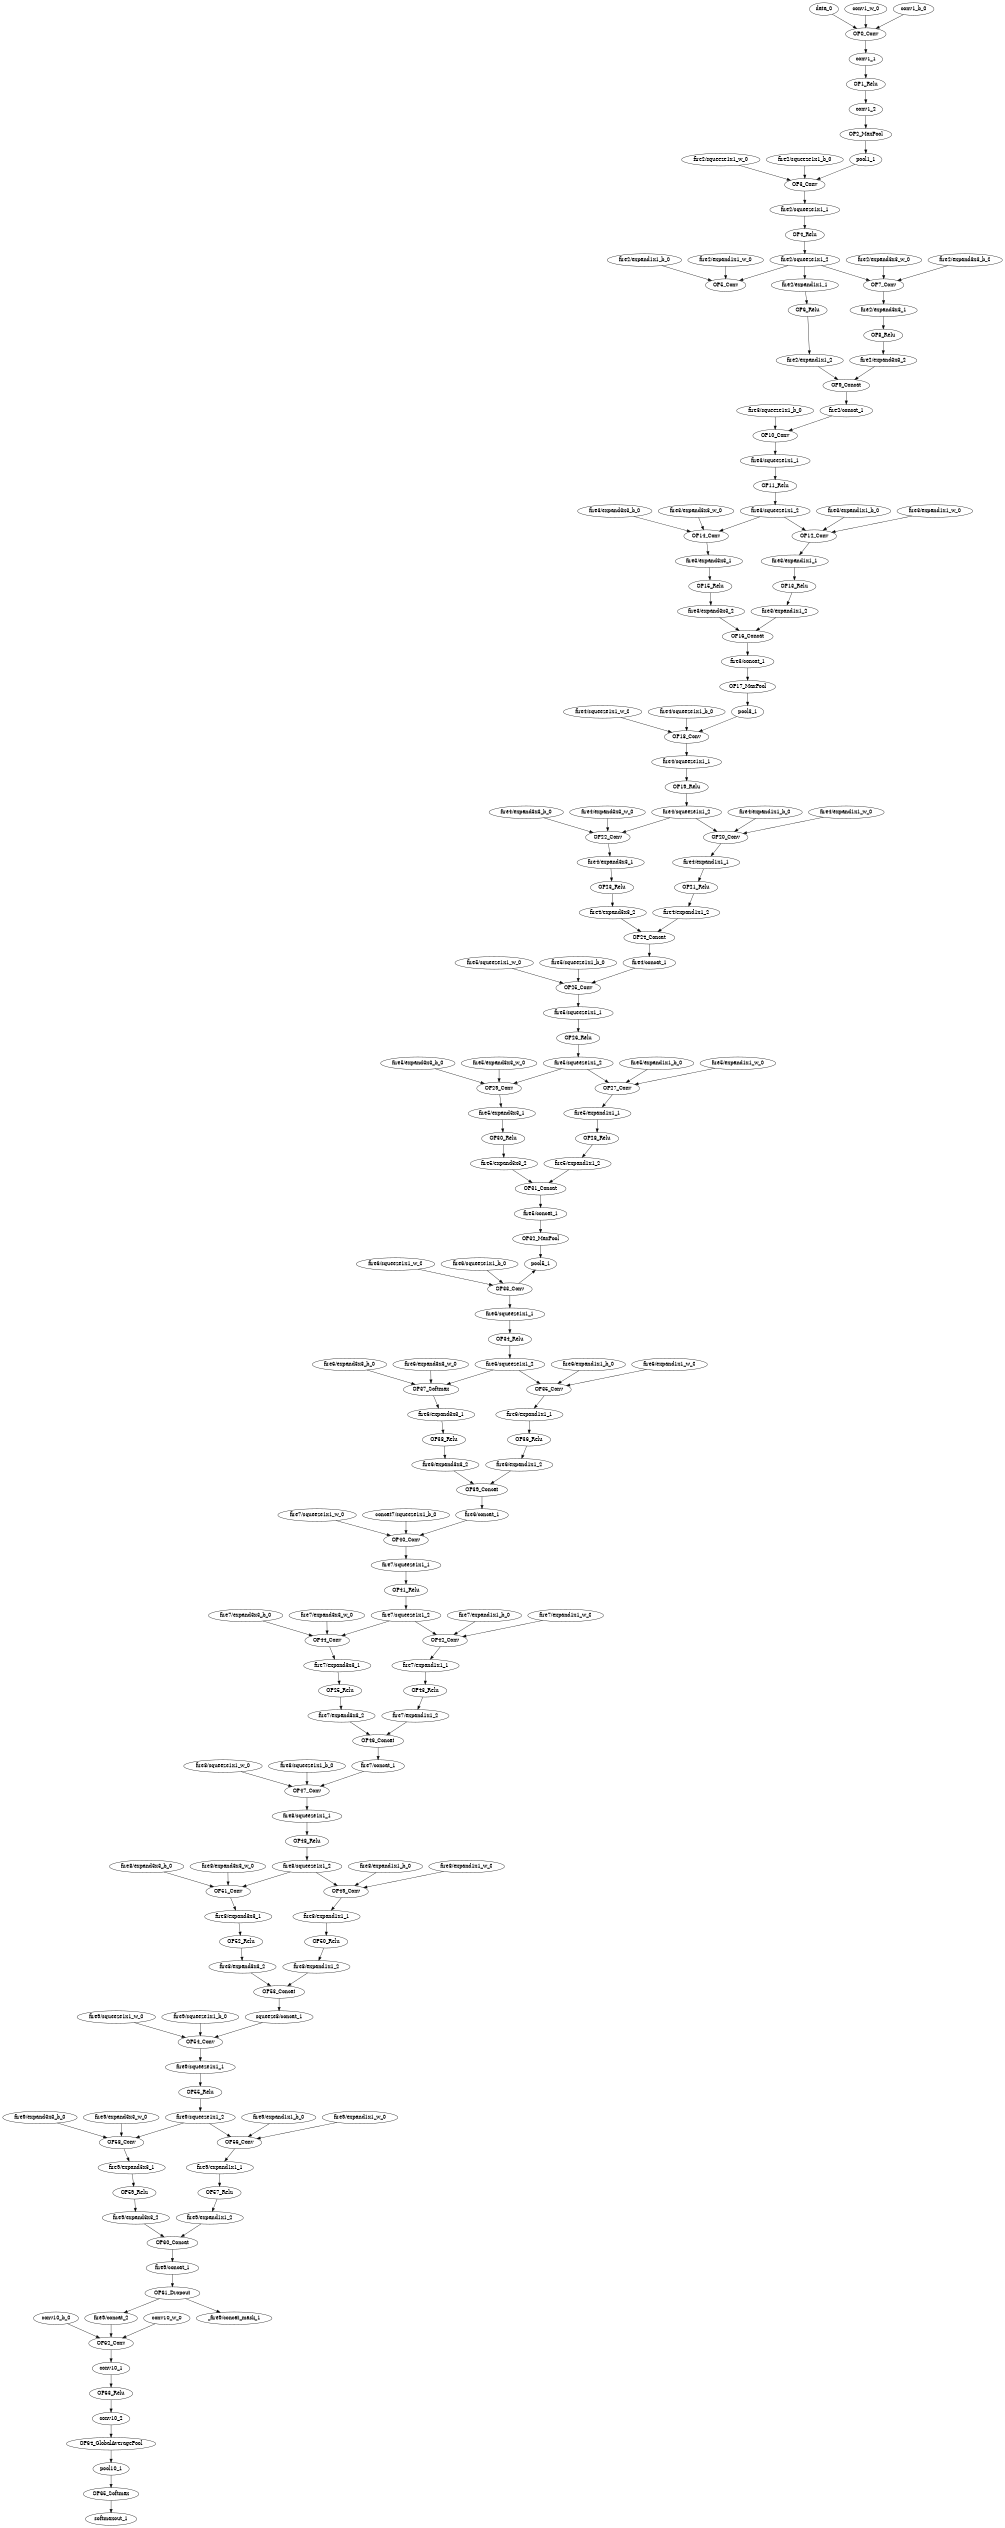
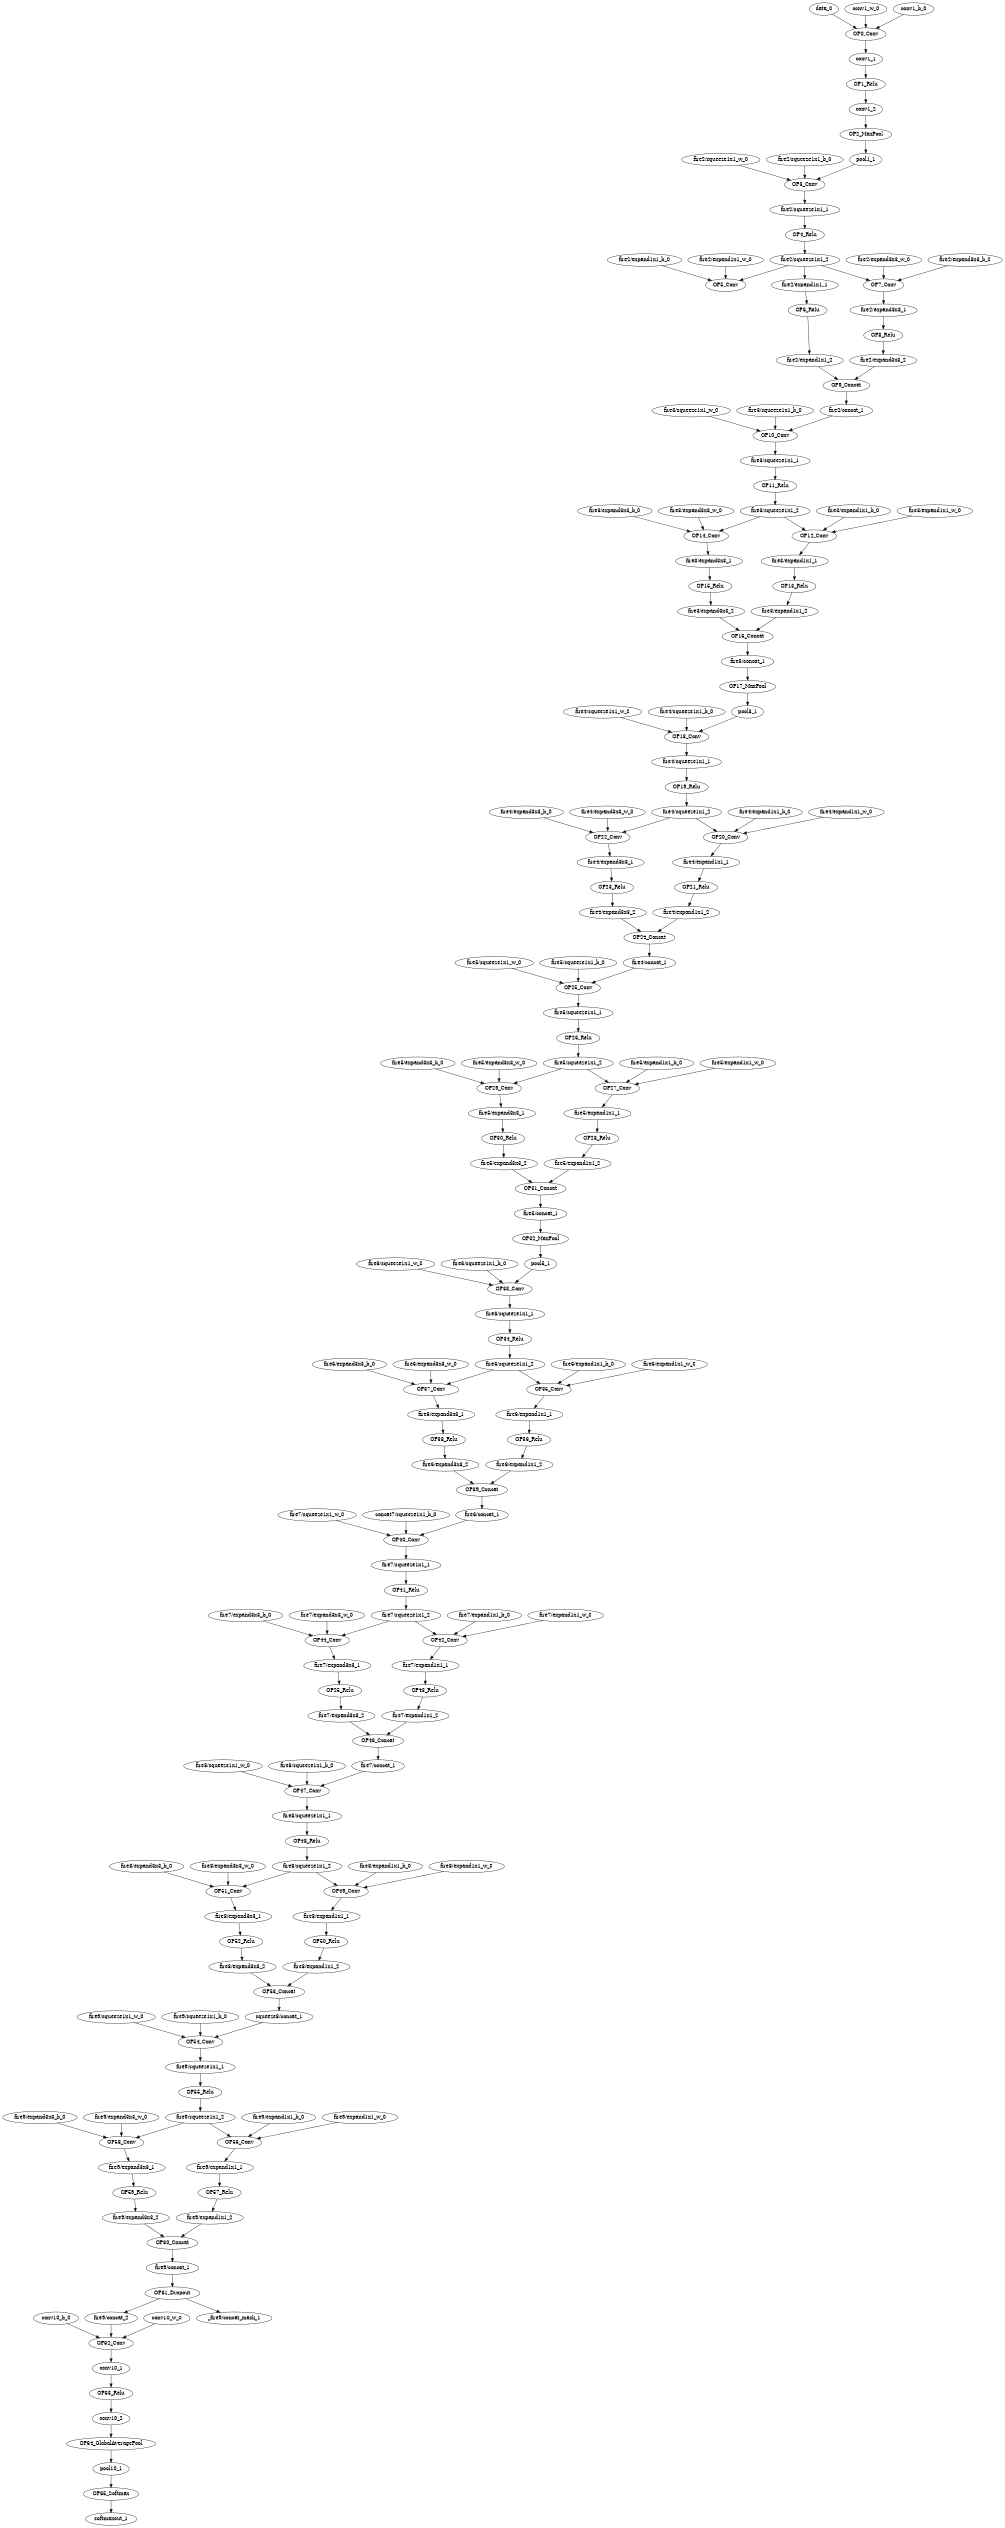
none -> (691, 411)
(526, 1278) -> (525, 1275)
(431, 1390) -> (431, 1390)
